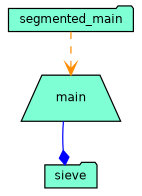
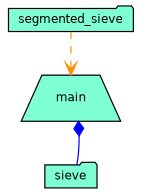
(71, 20) -> (71, 20)
(63, 136) -> (79, 150)
